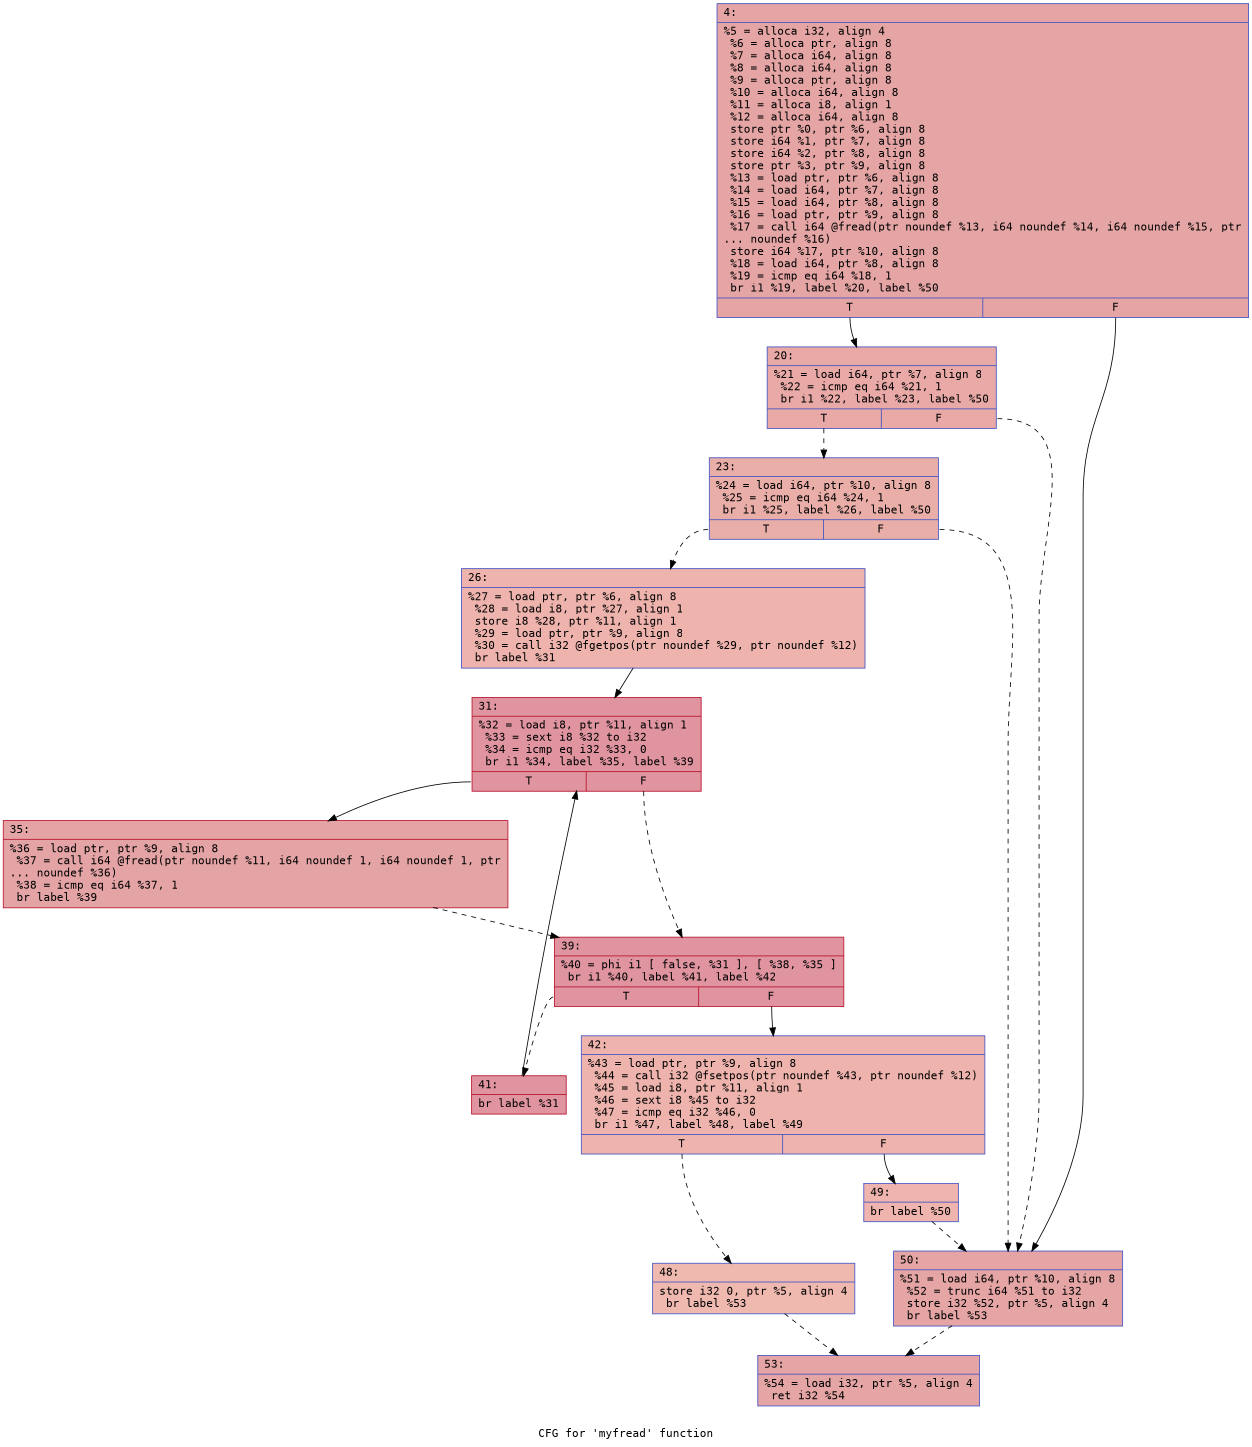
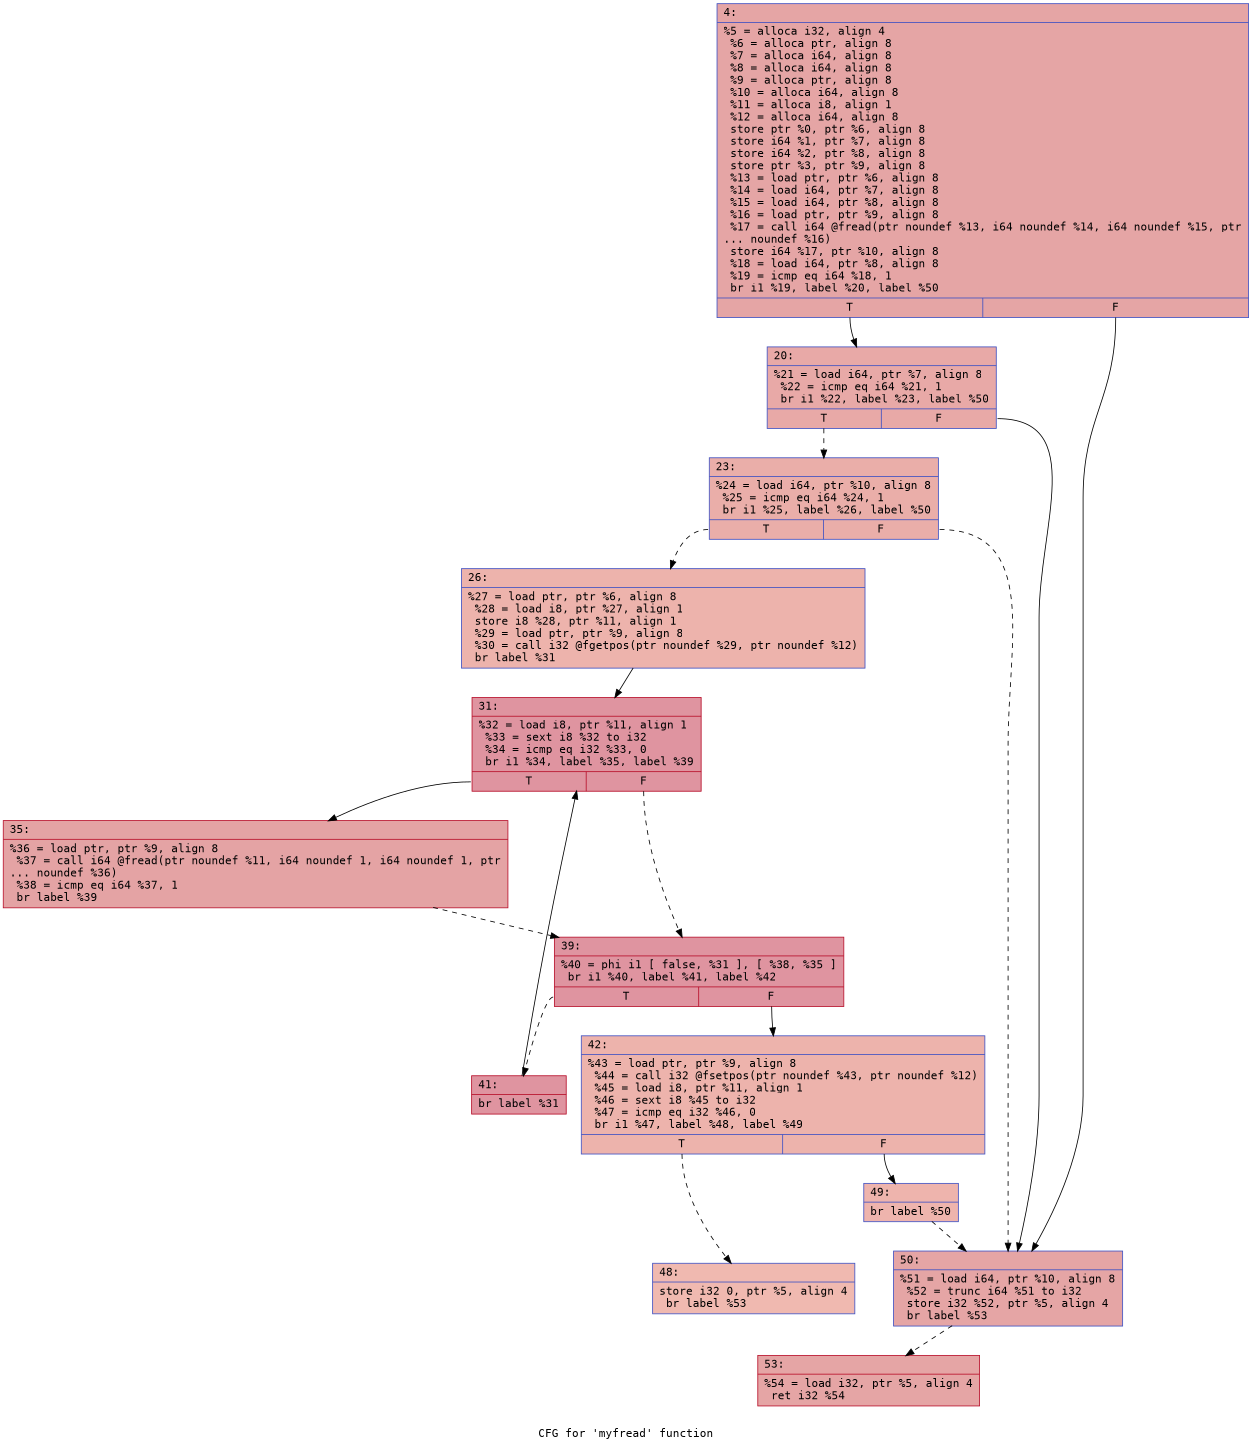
(1039, 815) -> (1039, 815)
(808, 1332) -> none
(869, 1381) -> (869, 1381)
